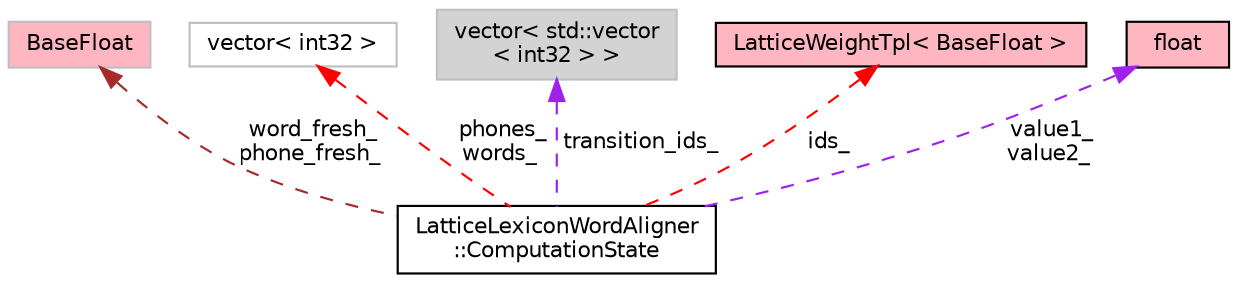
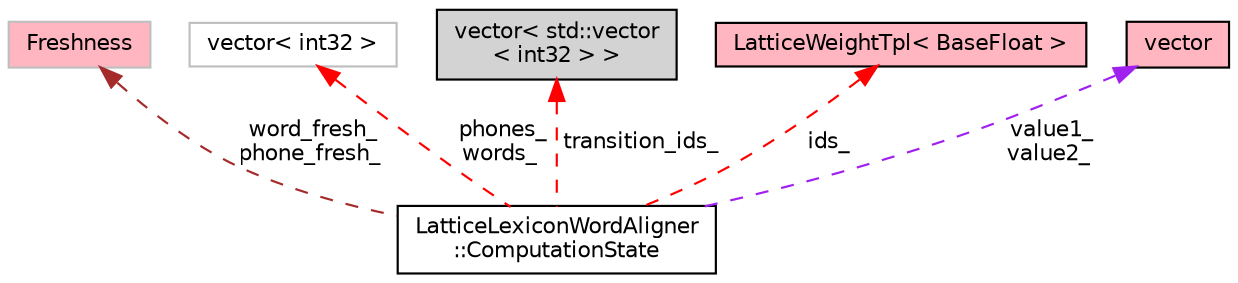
(80, 45) -> (80, 45)
(557, 45) -> (557, 45)
(1178, 45) -> (1178, 45)
(557, 154) -> (557, 154)
